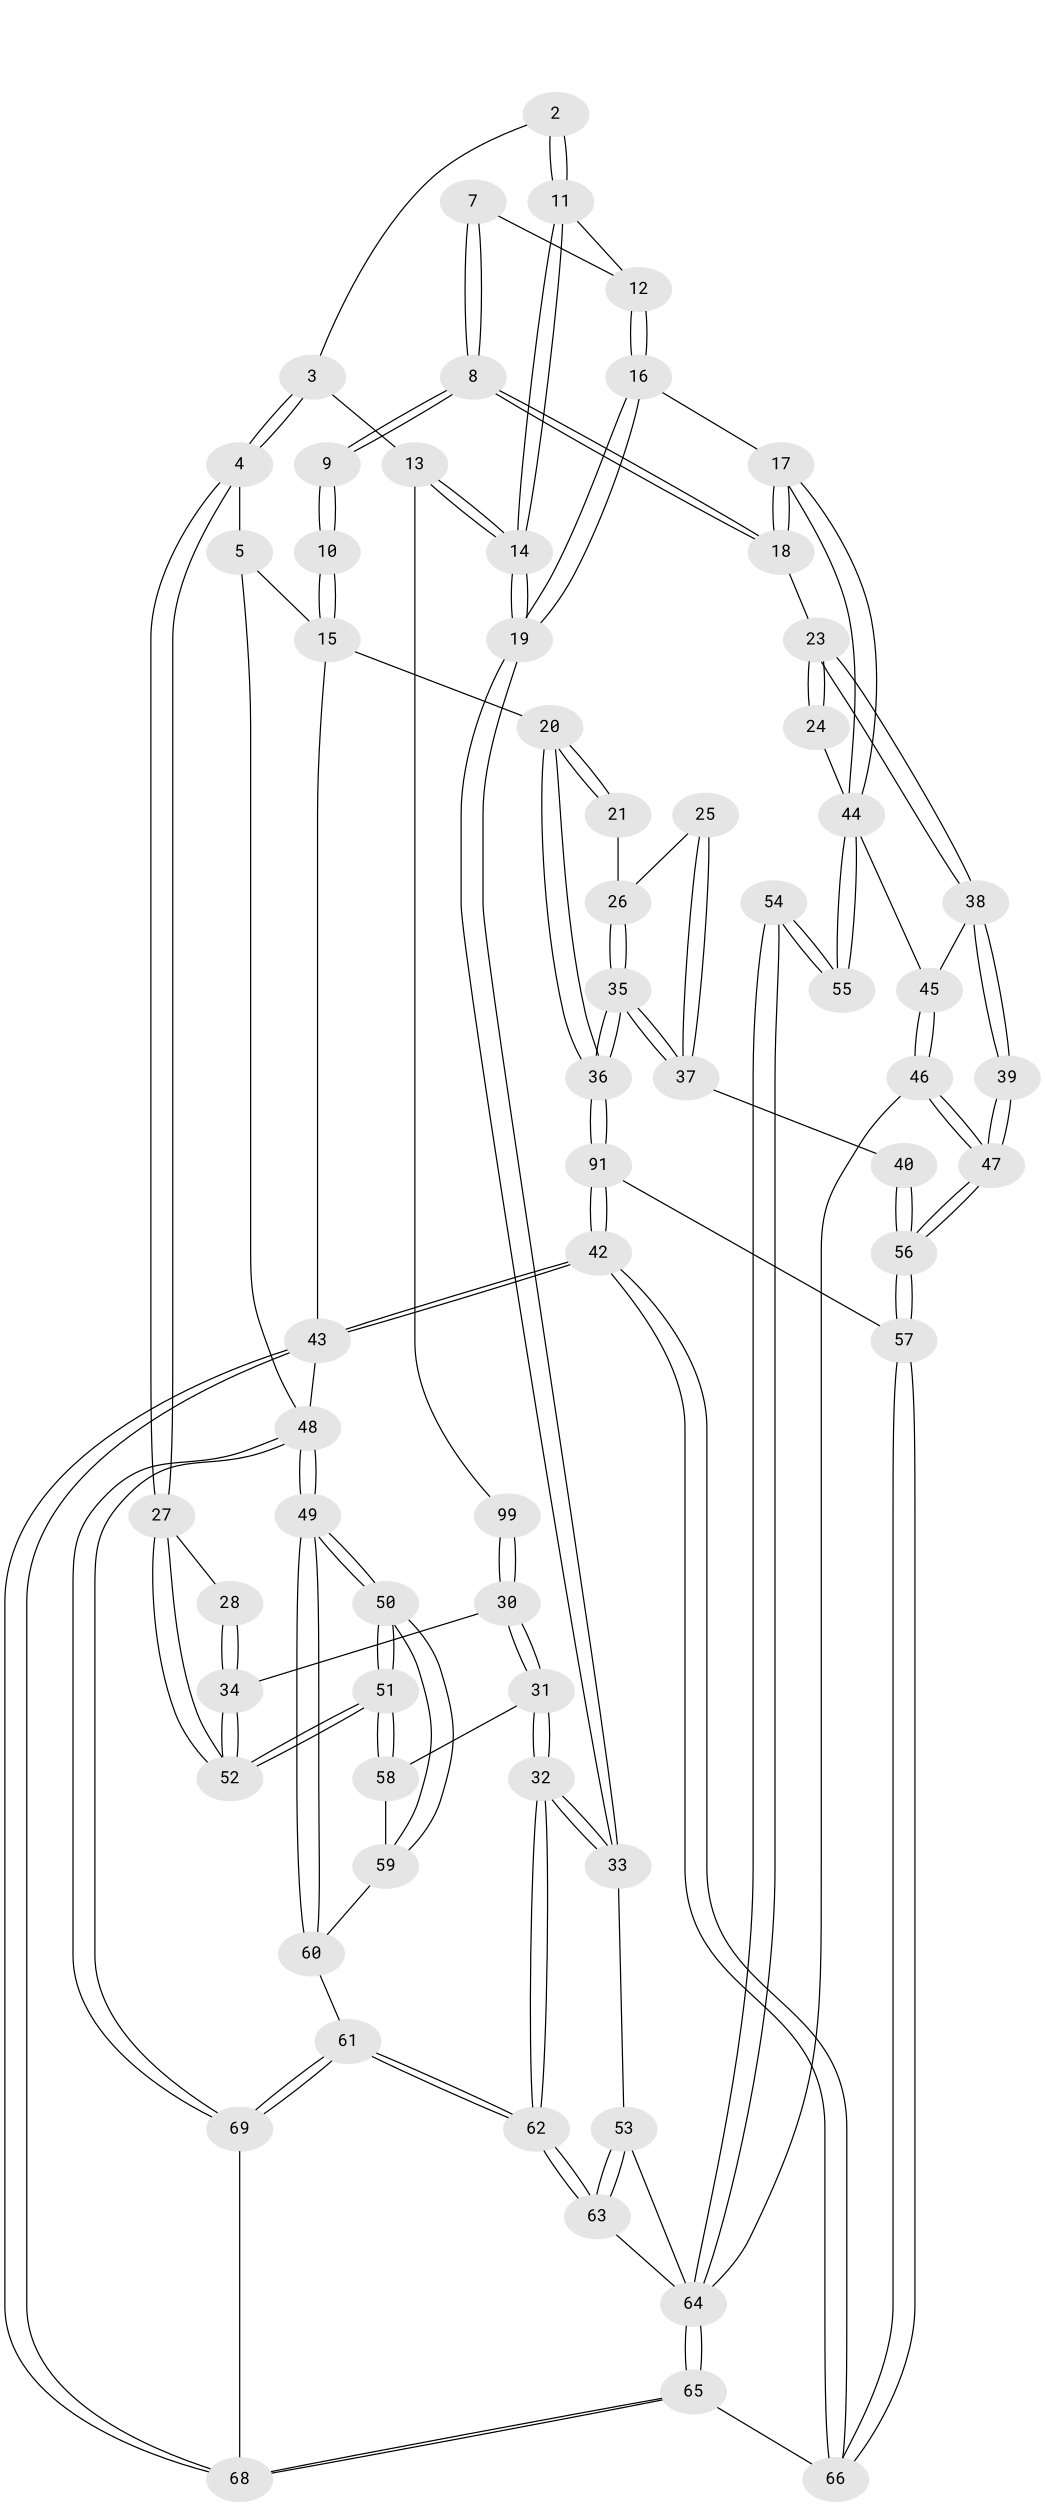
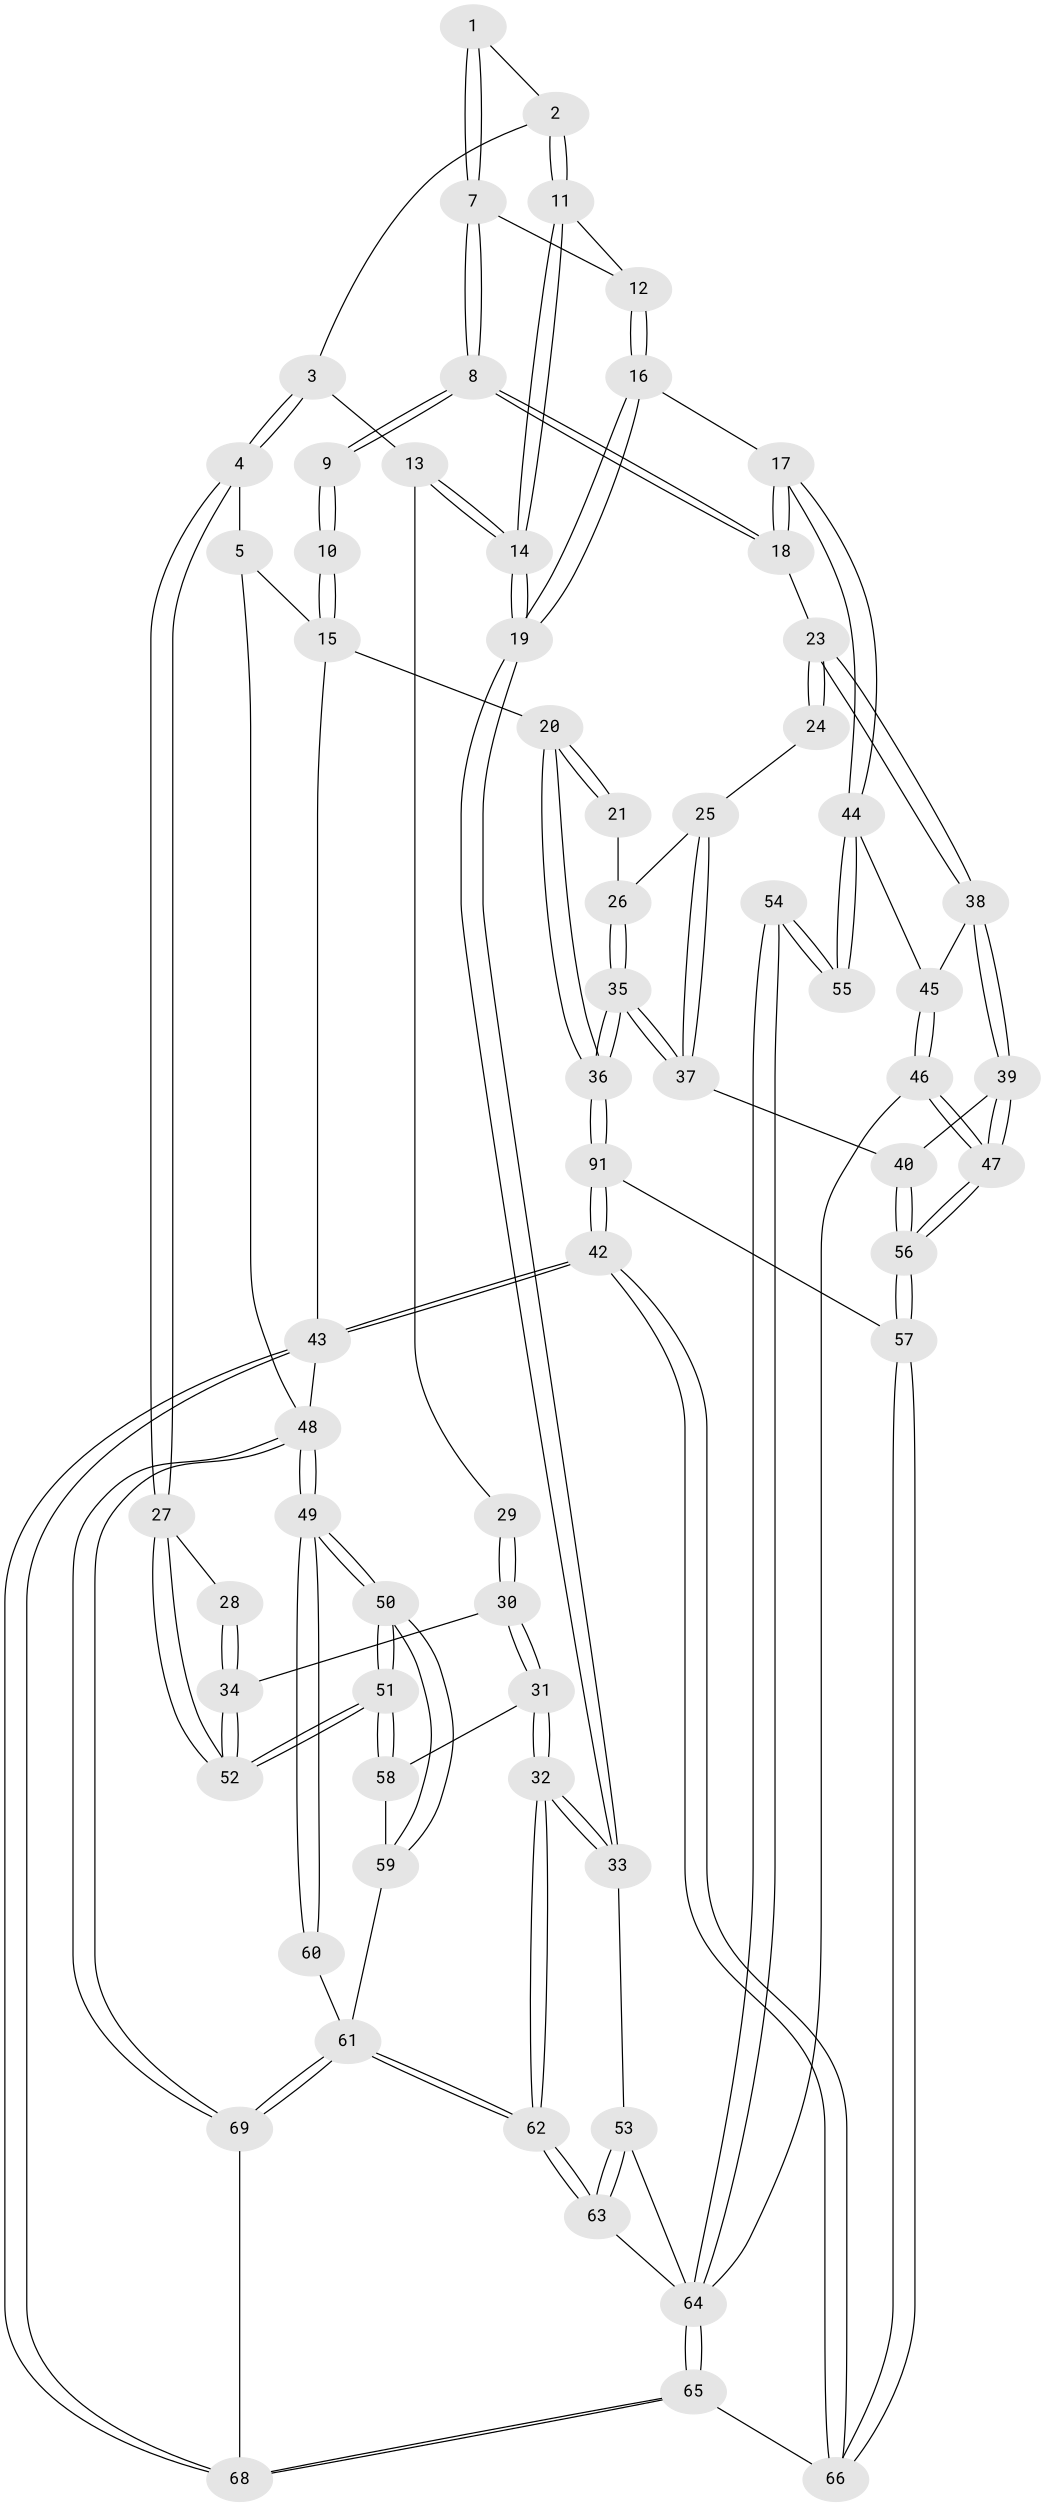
none -> (473, 27)
(834, 771) -> (761, 771)
none -> (967, 1113)
(507, 1516) -> (507, 1516)
(349, 1910) -> (367, 1954)
